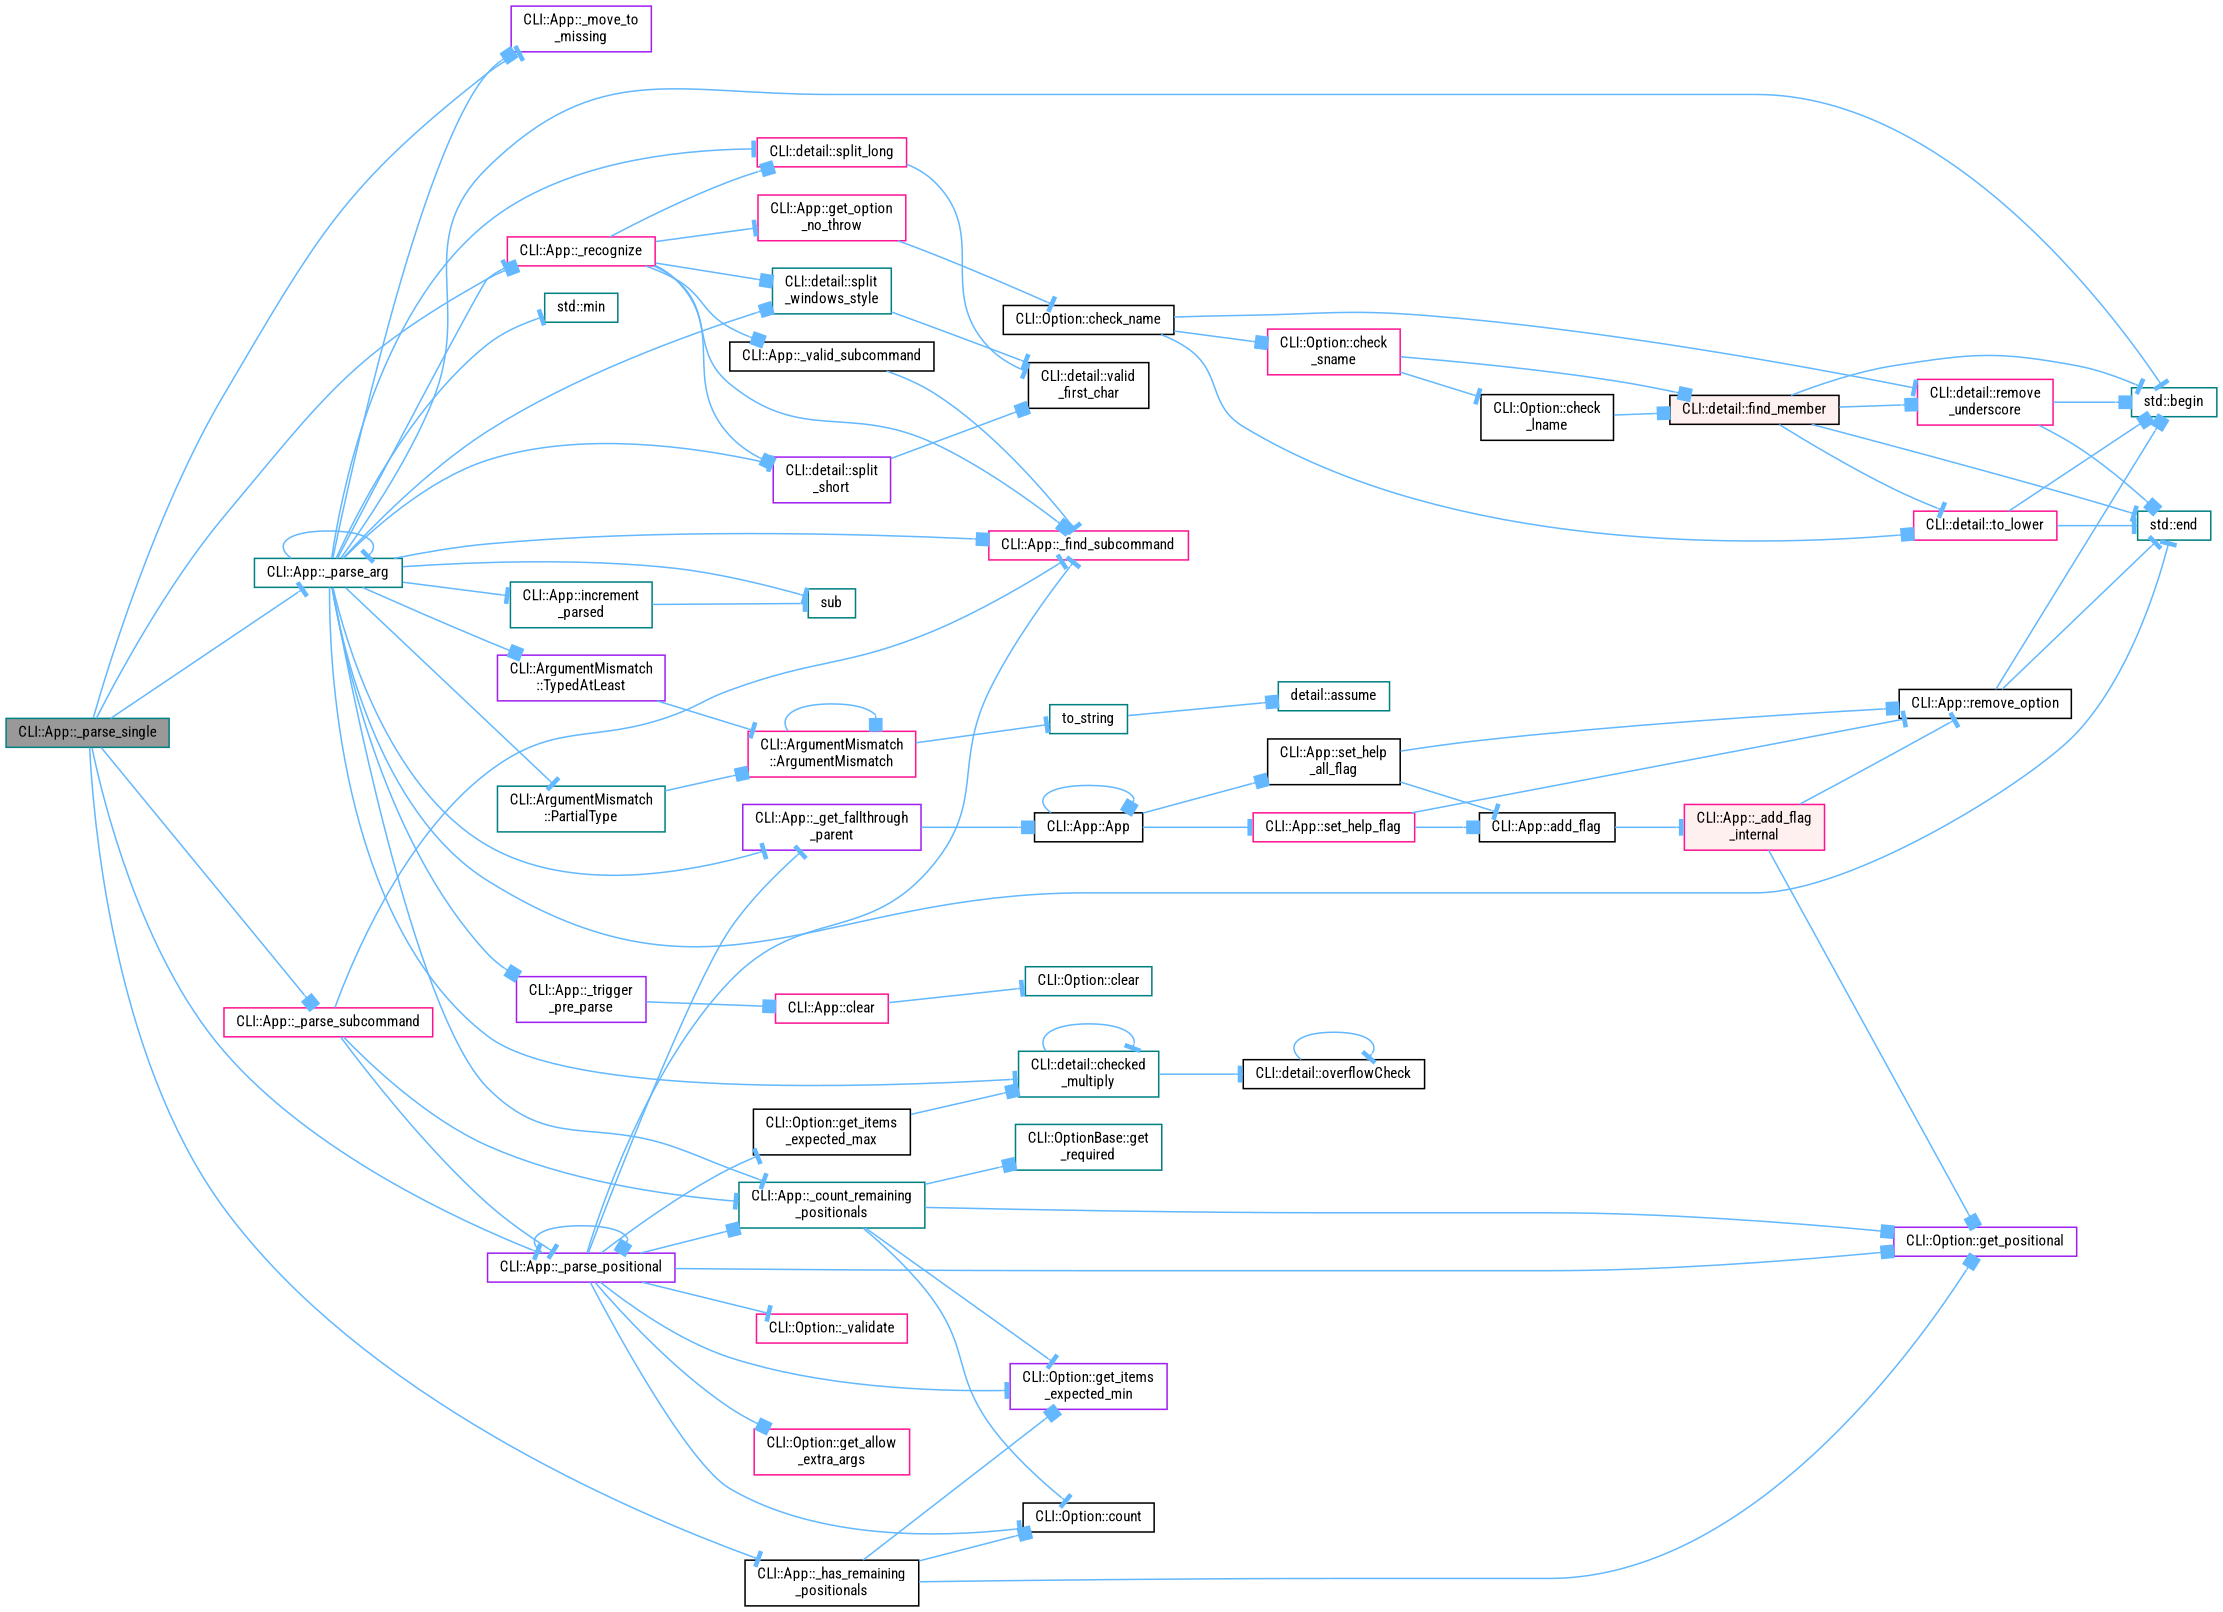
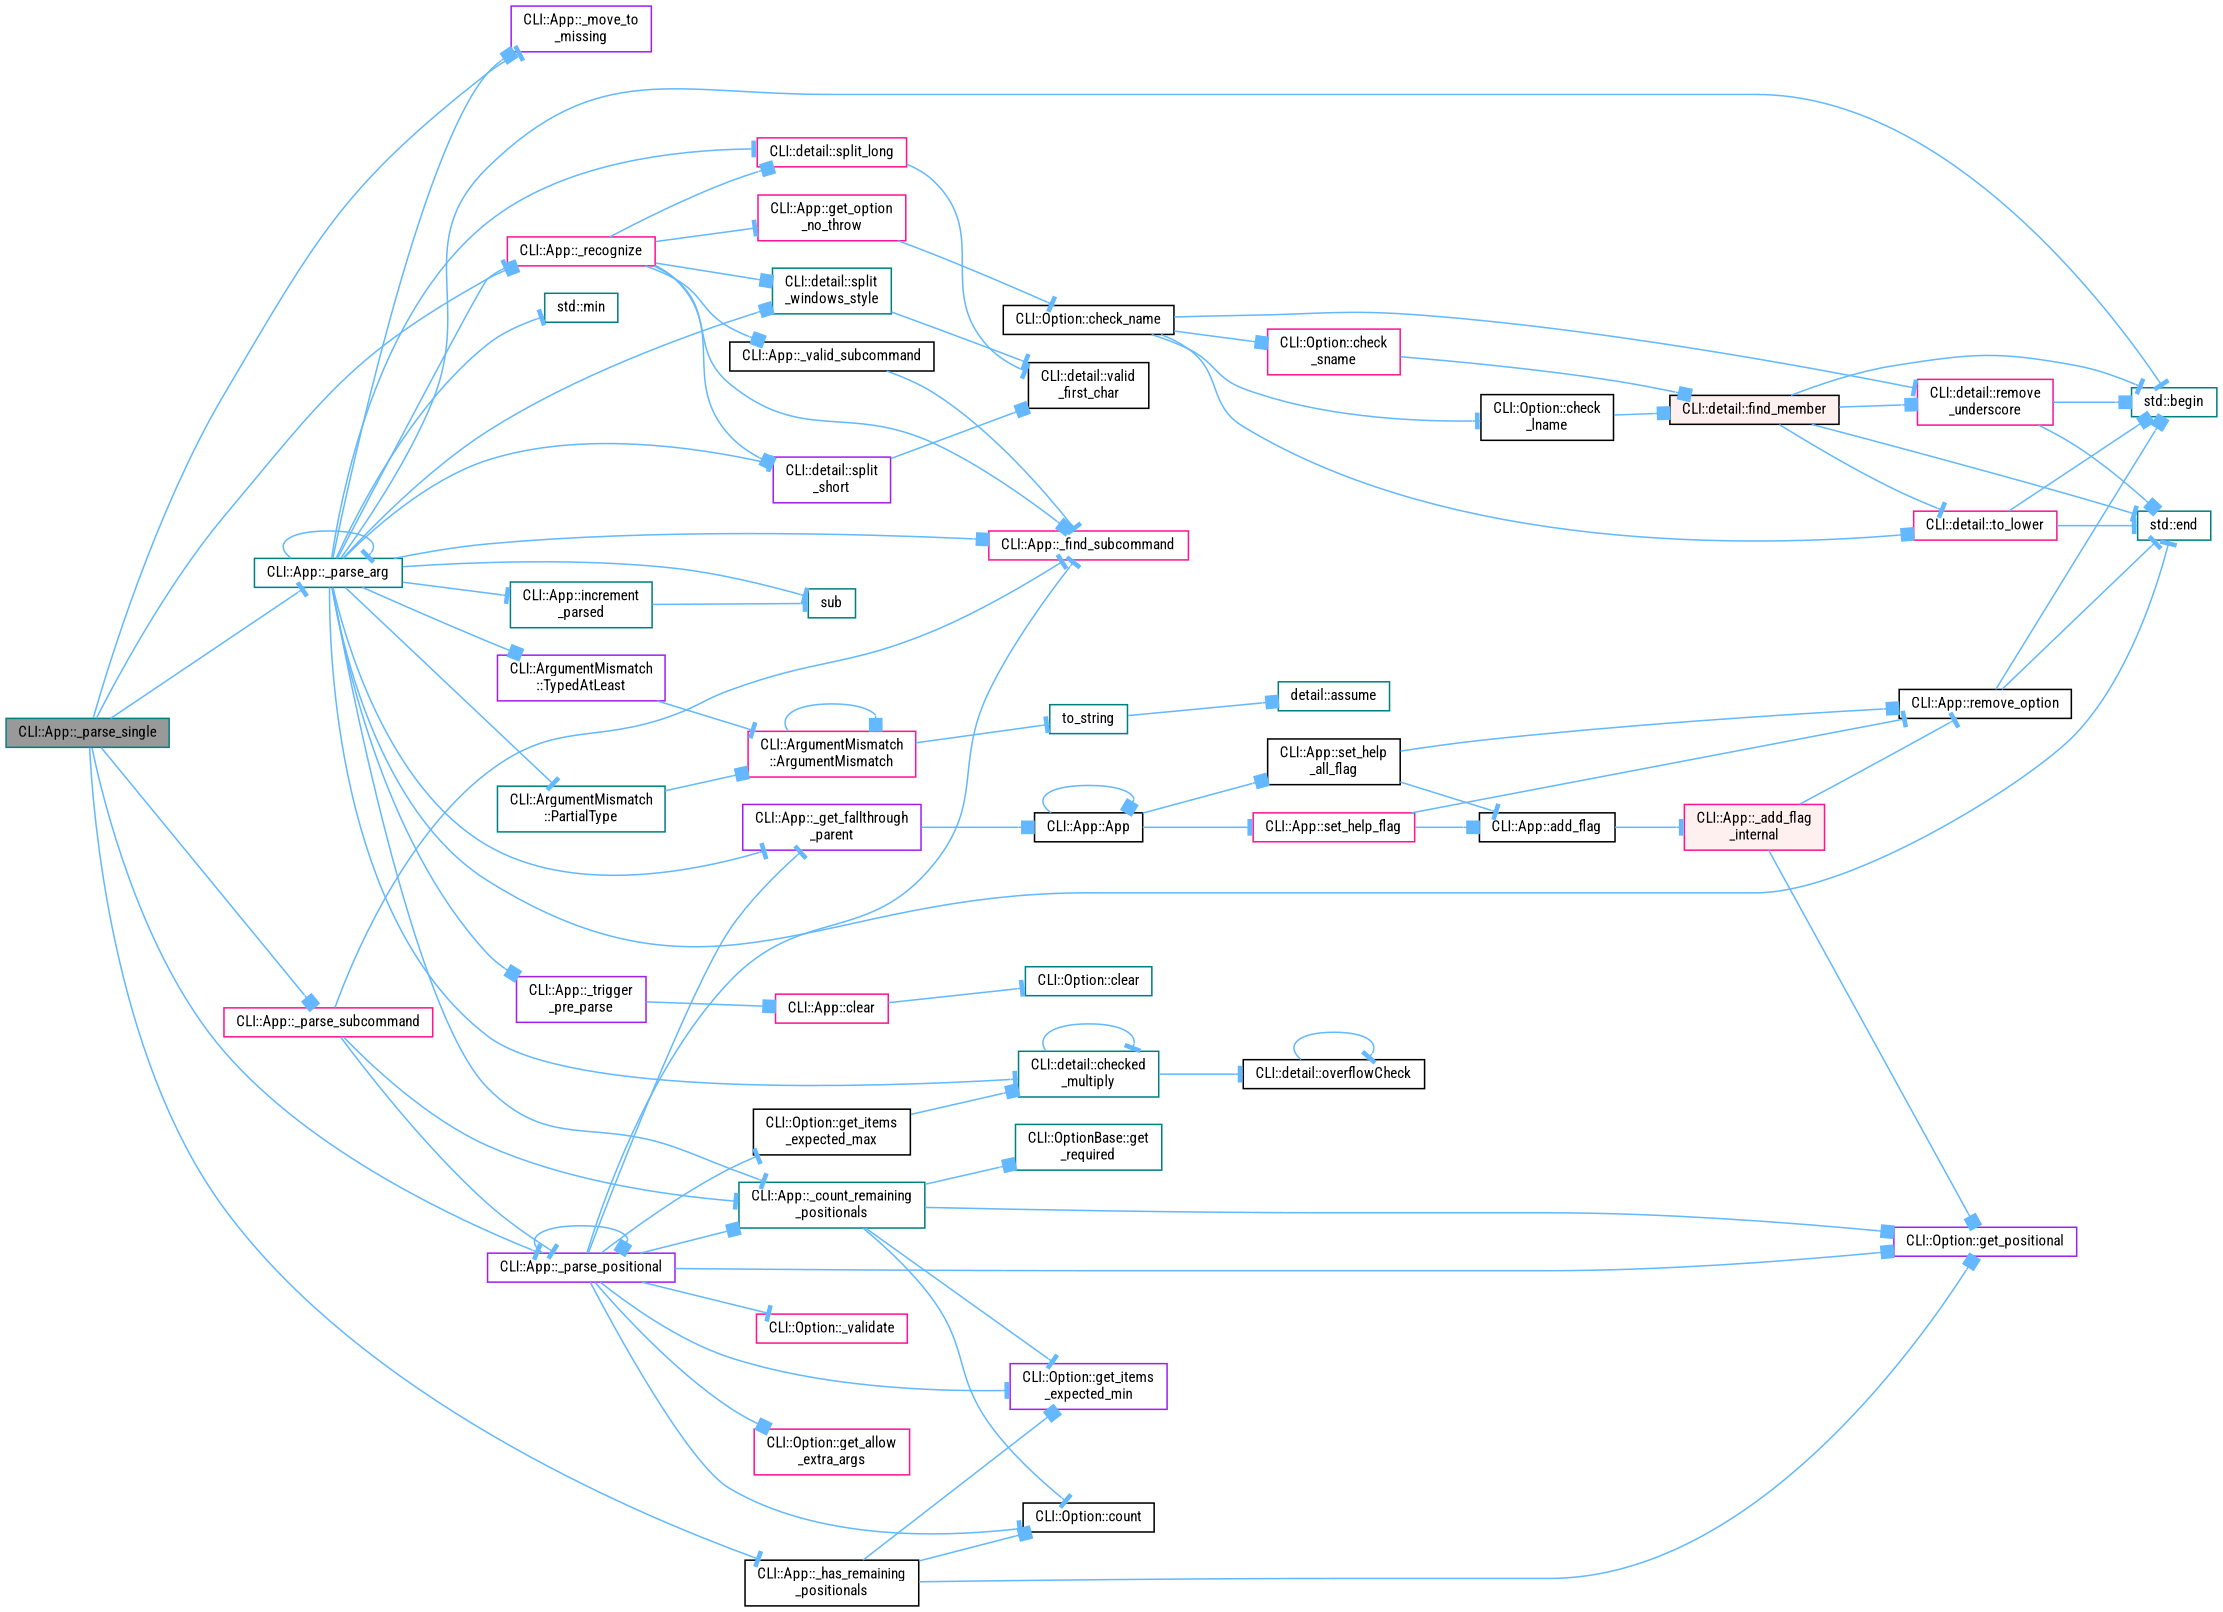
(1437, 384) -> (1303, 406)
